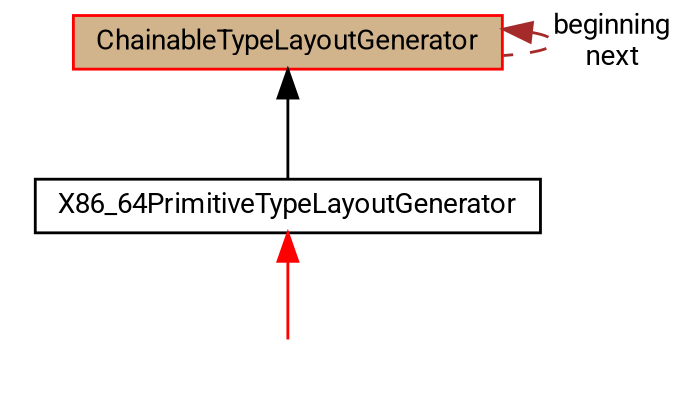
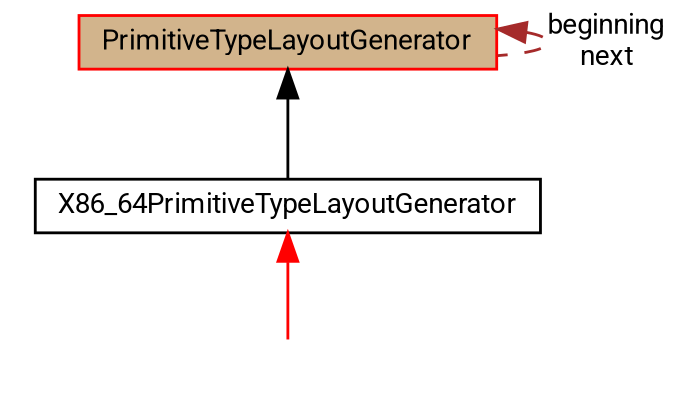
(288, 42) -> (288, 42)
